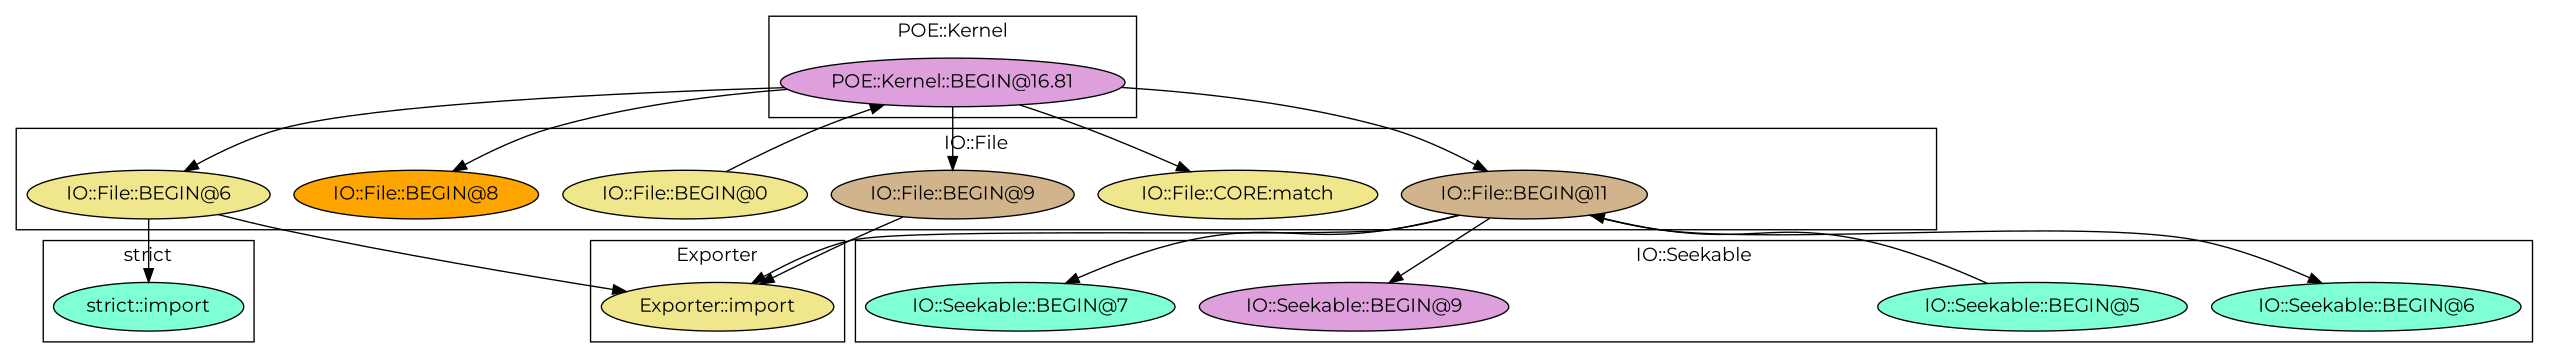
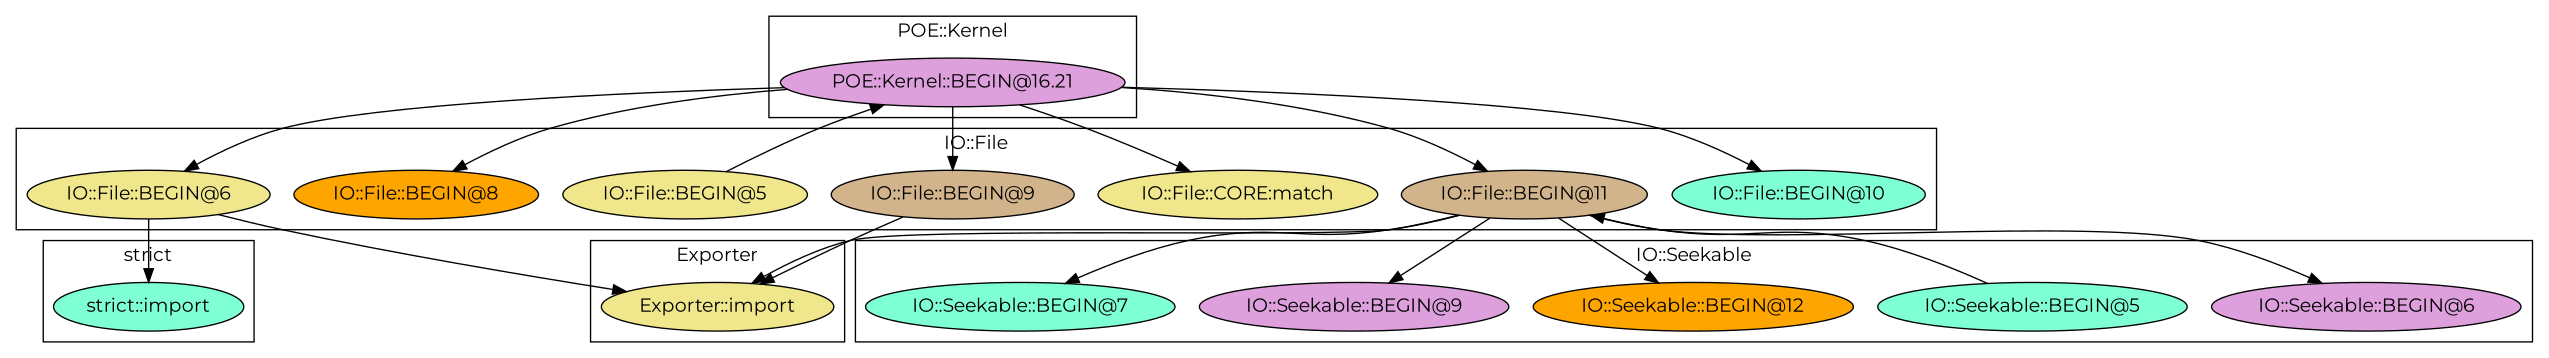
(953, 82) -> (953, 82)
(685, 195) -> (685, 195)
none -> (1799, 195)
none -> (1693, 307)
(2366, 307) -> (2366, 307)
